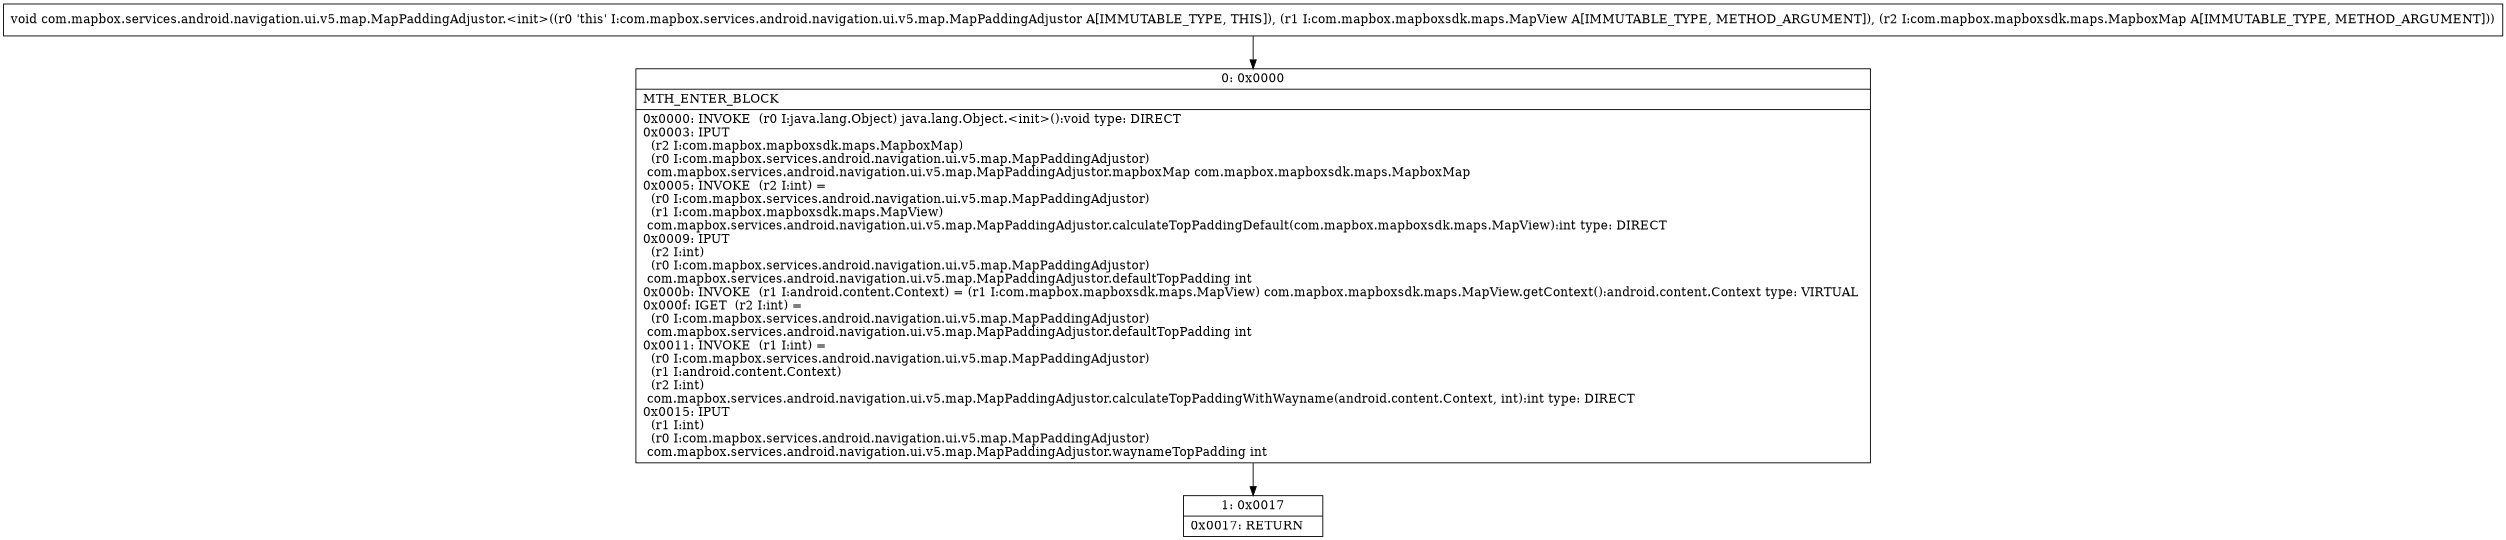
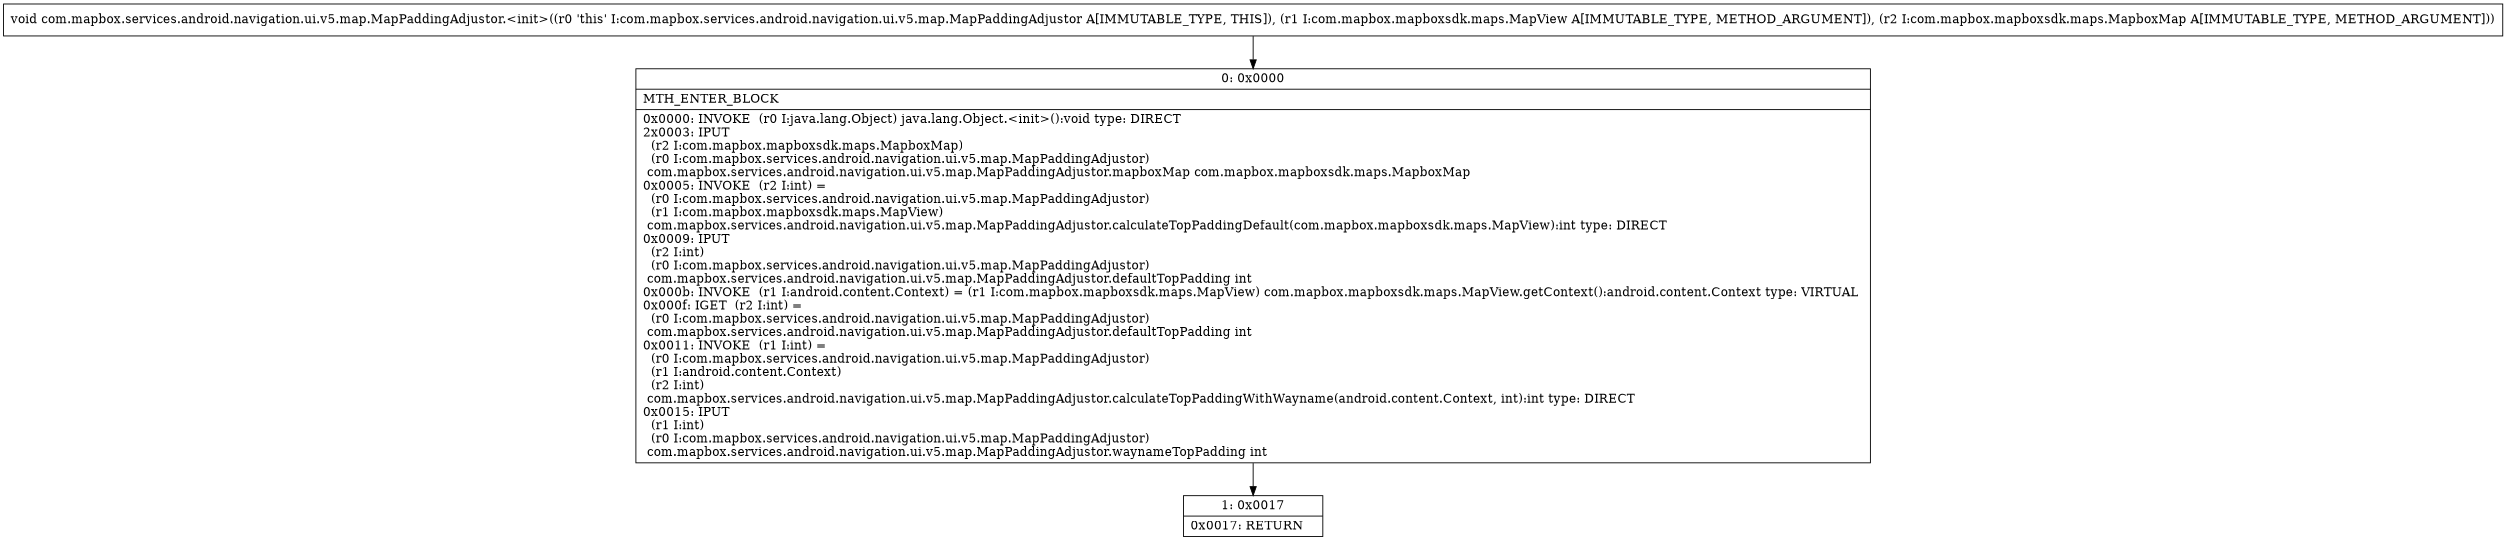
(690, 133) -> (690, 133)
